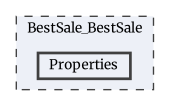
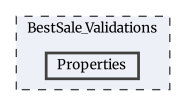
(85, 29) -> (93, 29)
